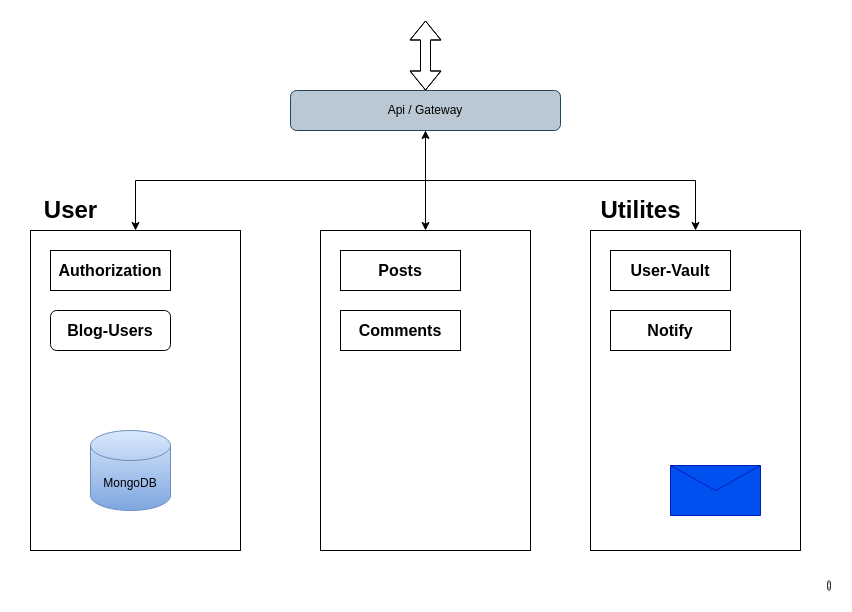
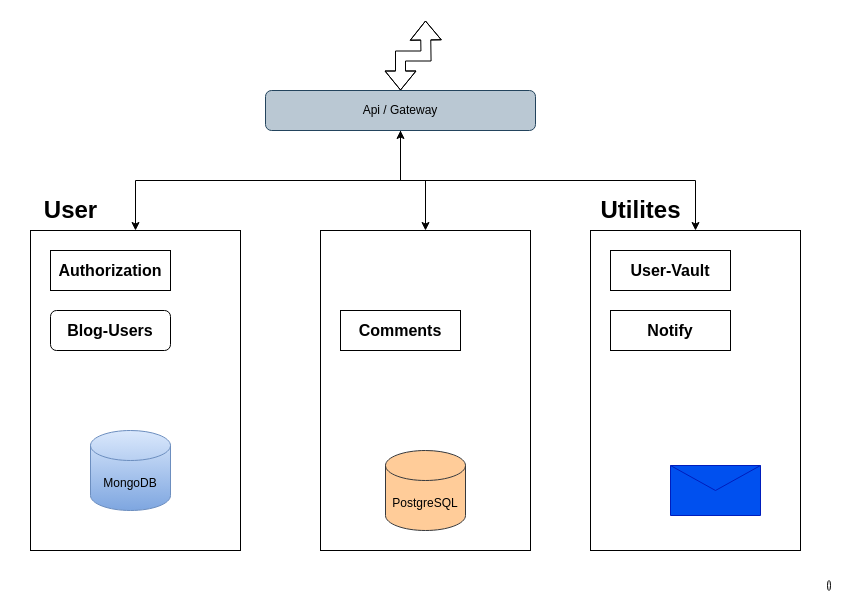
(426, 111) -> (401, 111)
(401, 271) -> none
none -> (426, 491)
